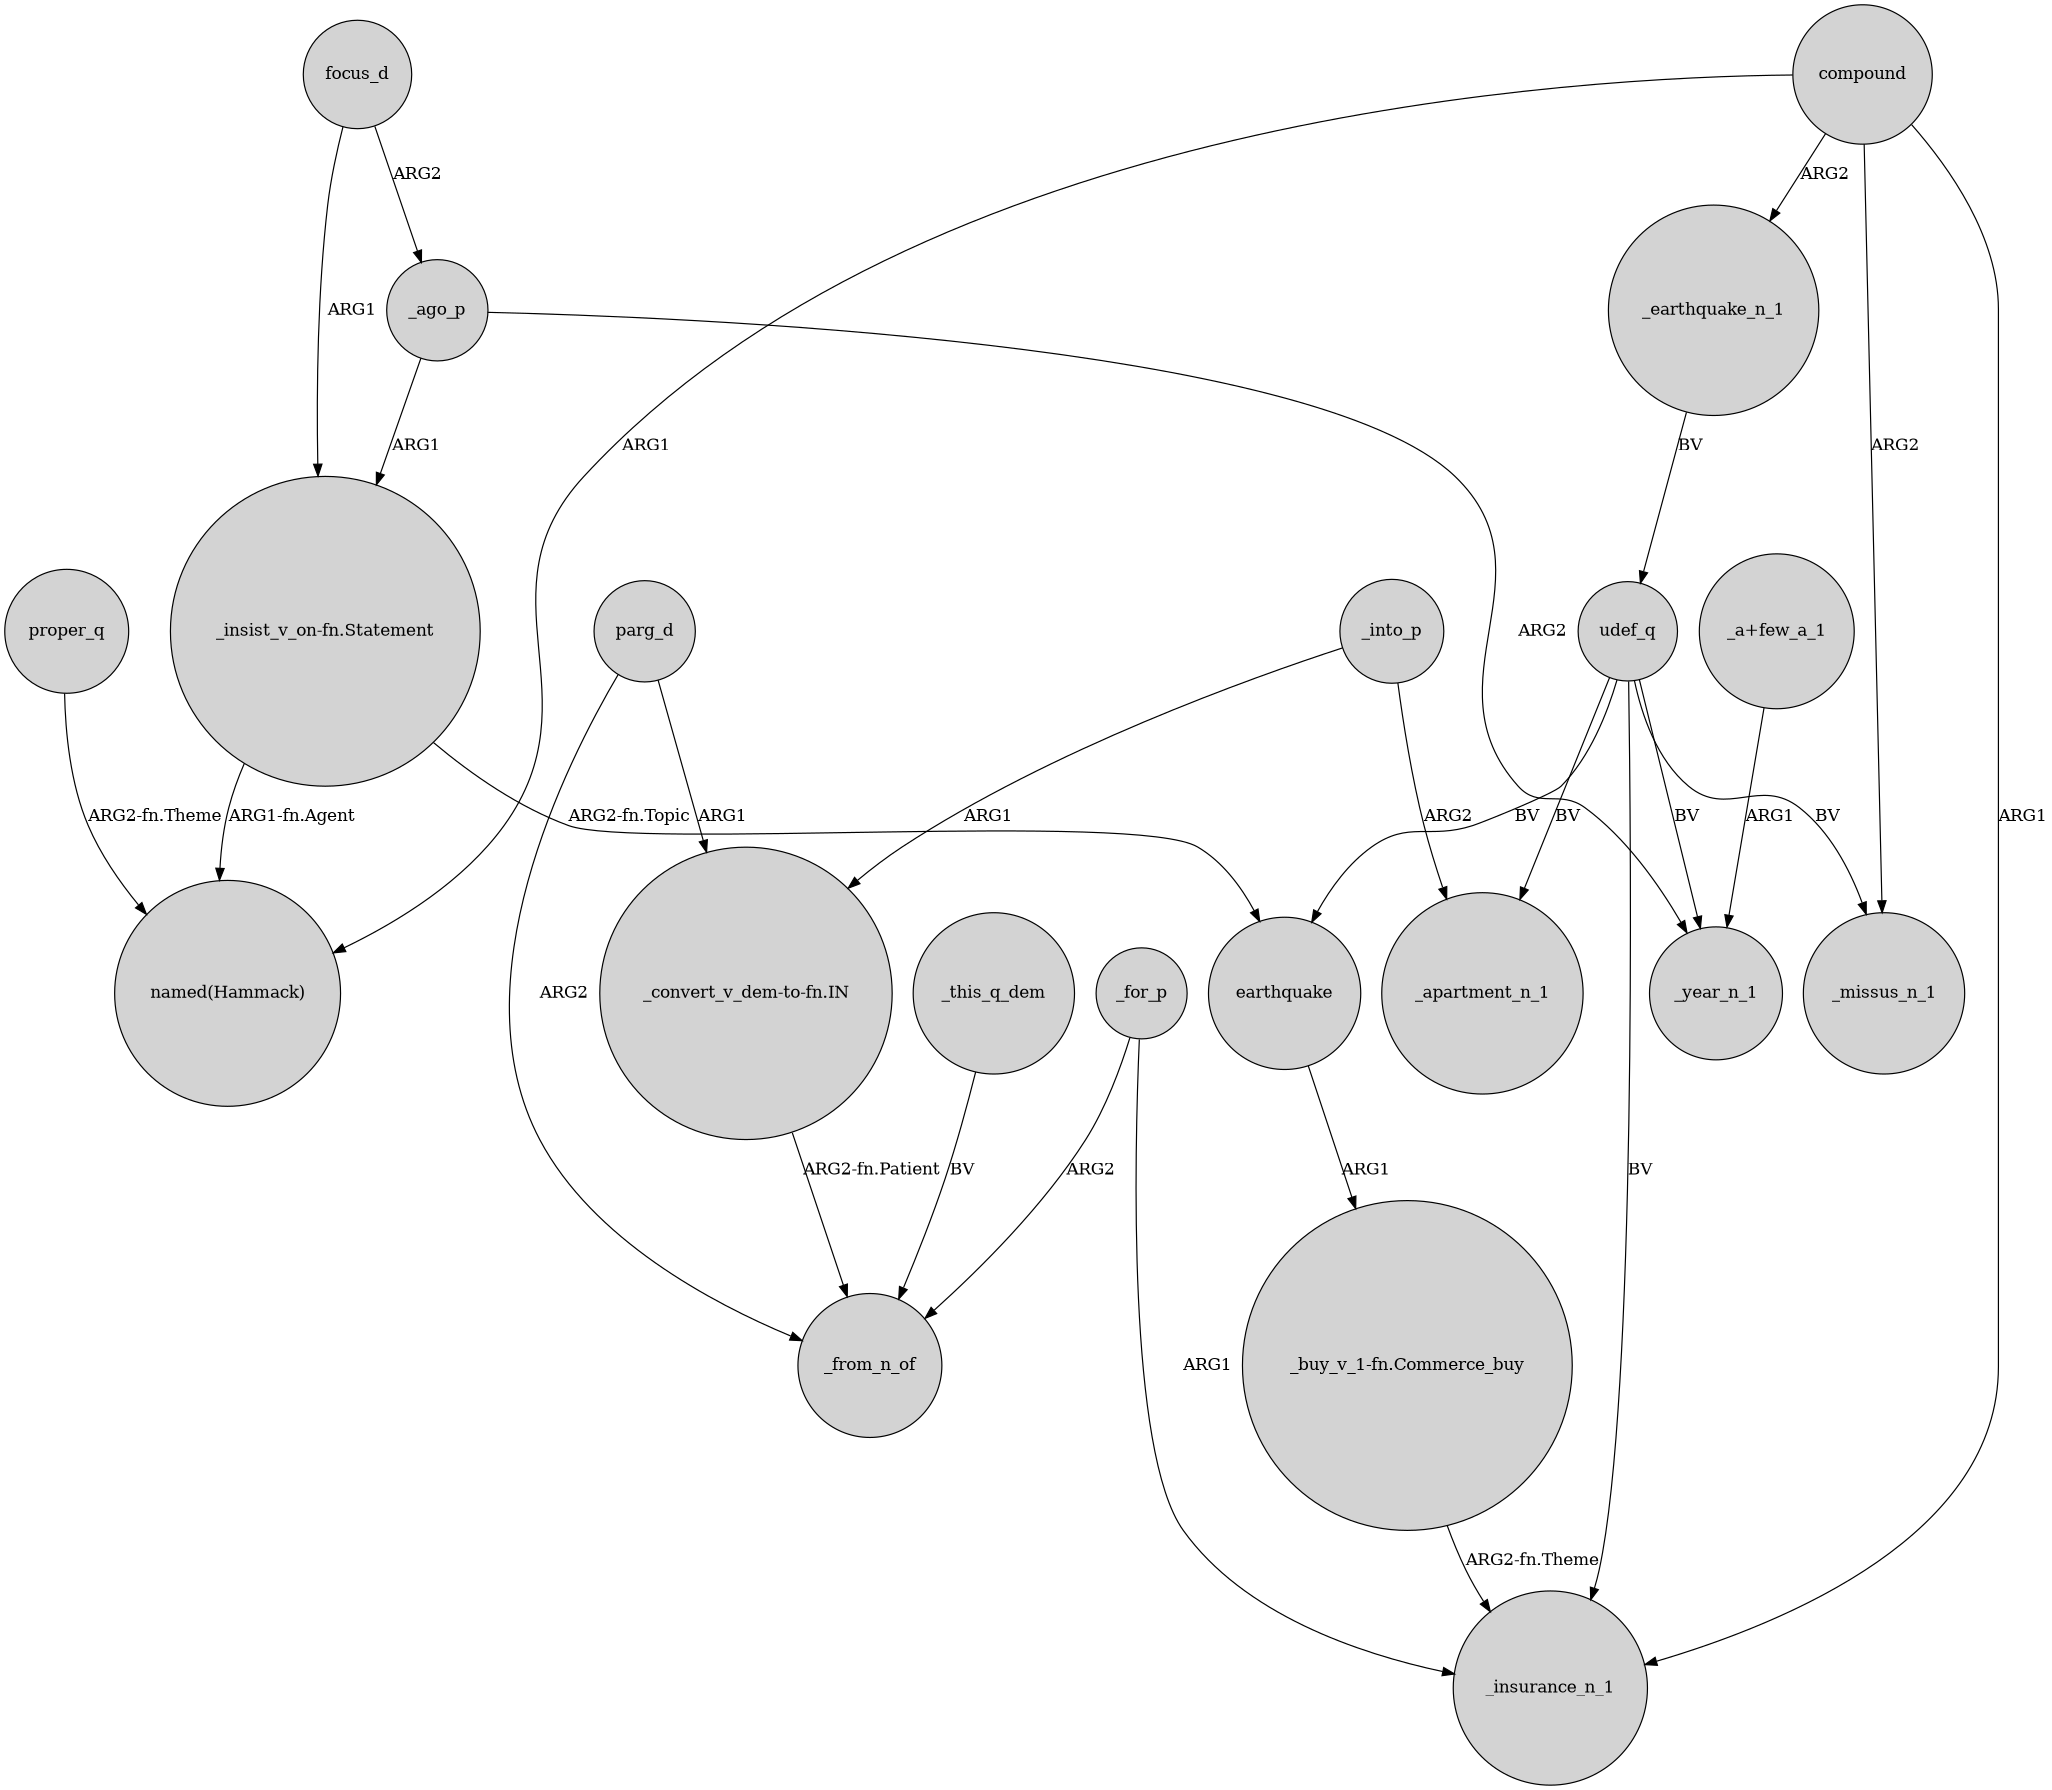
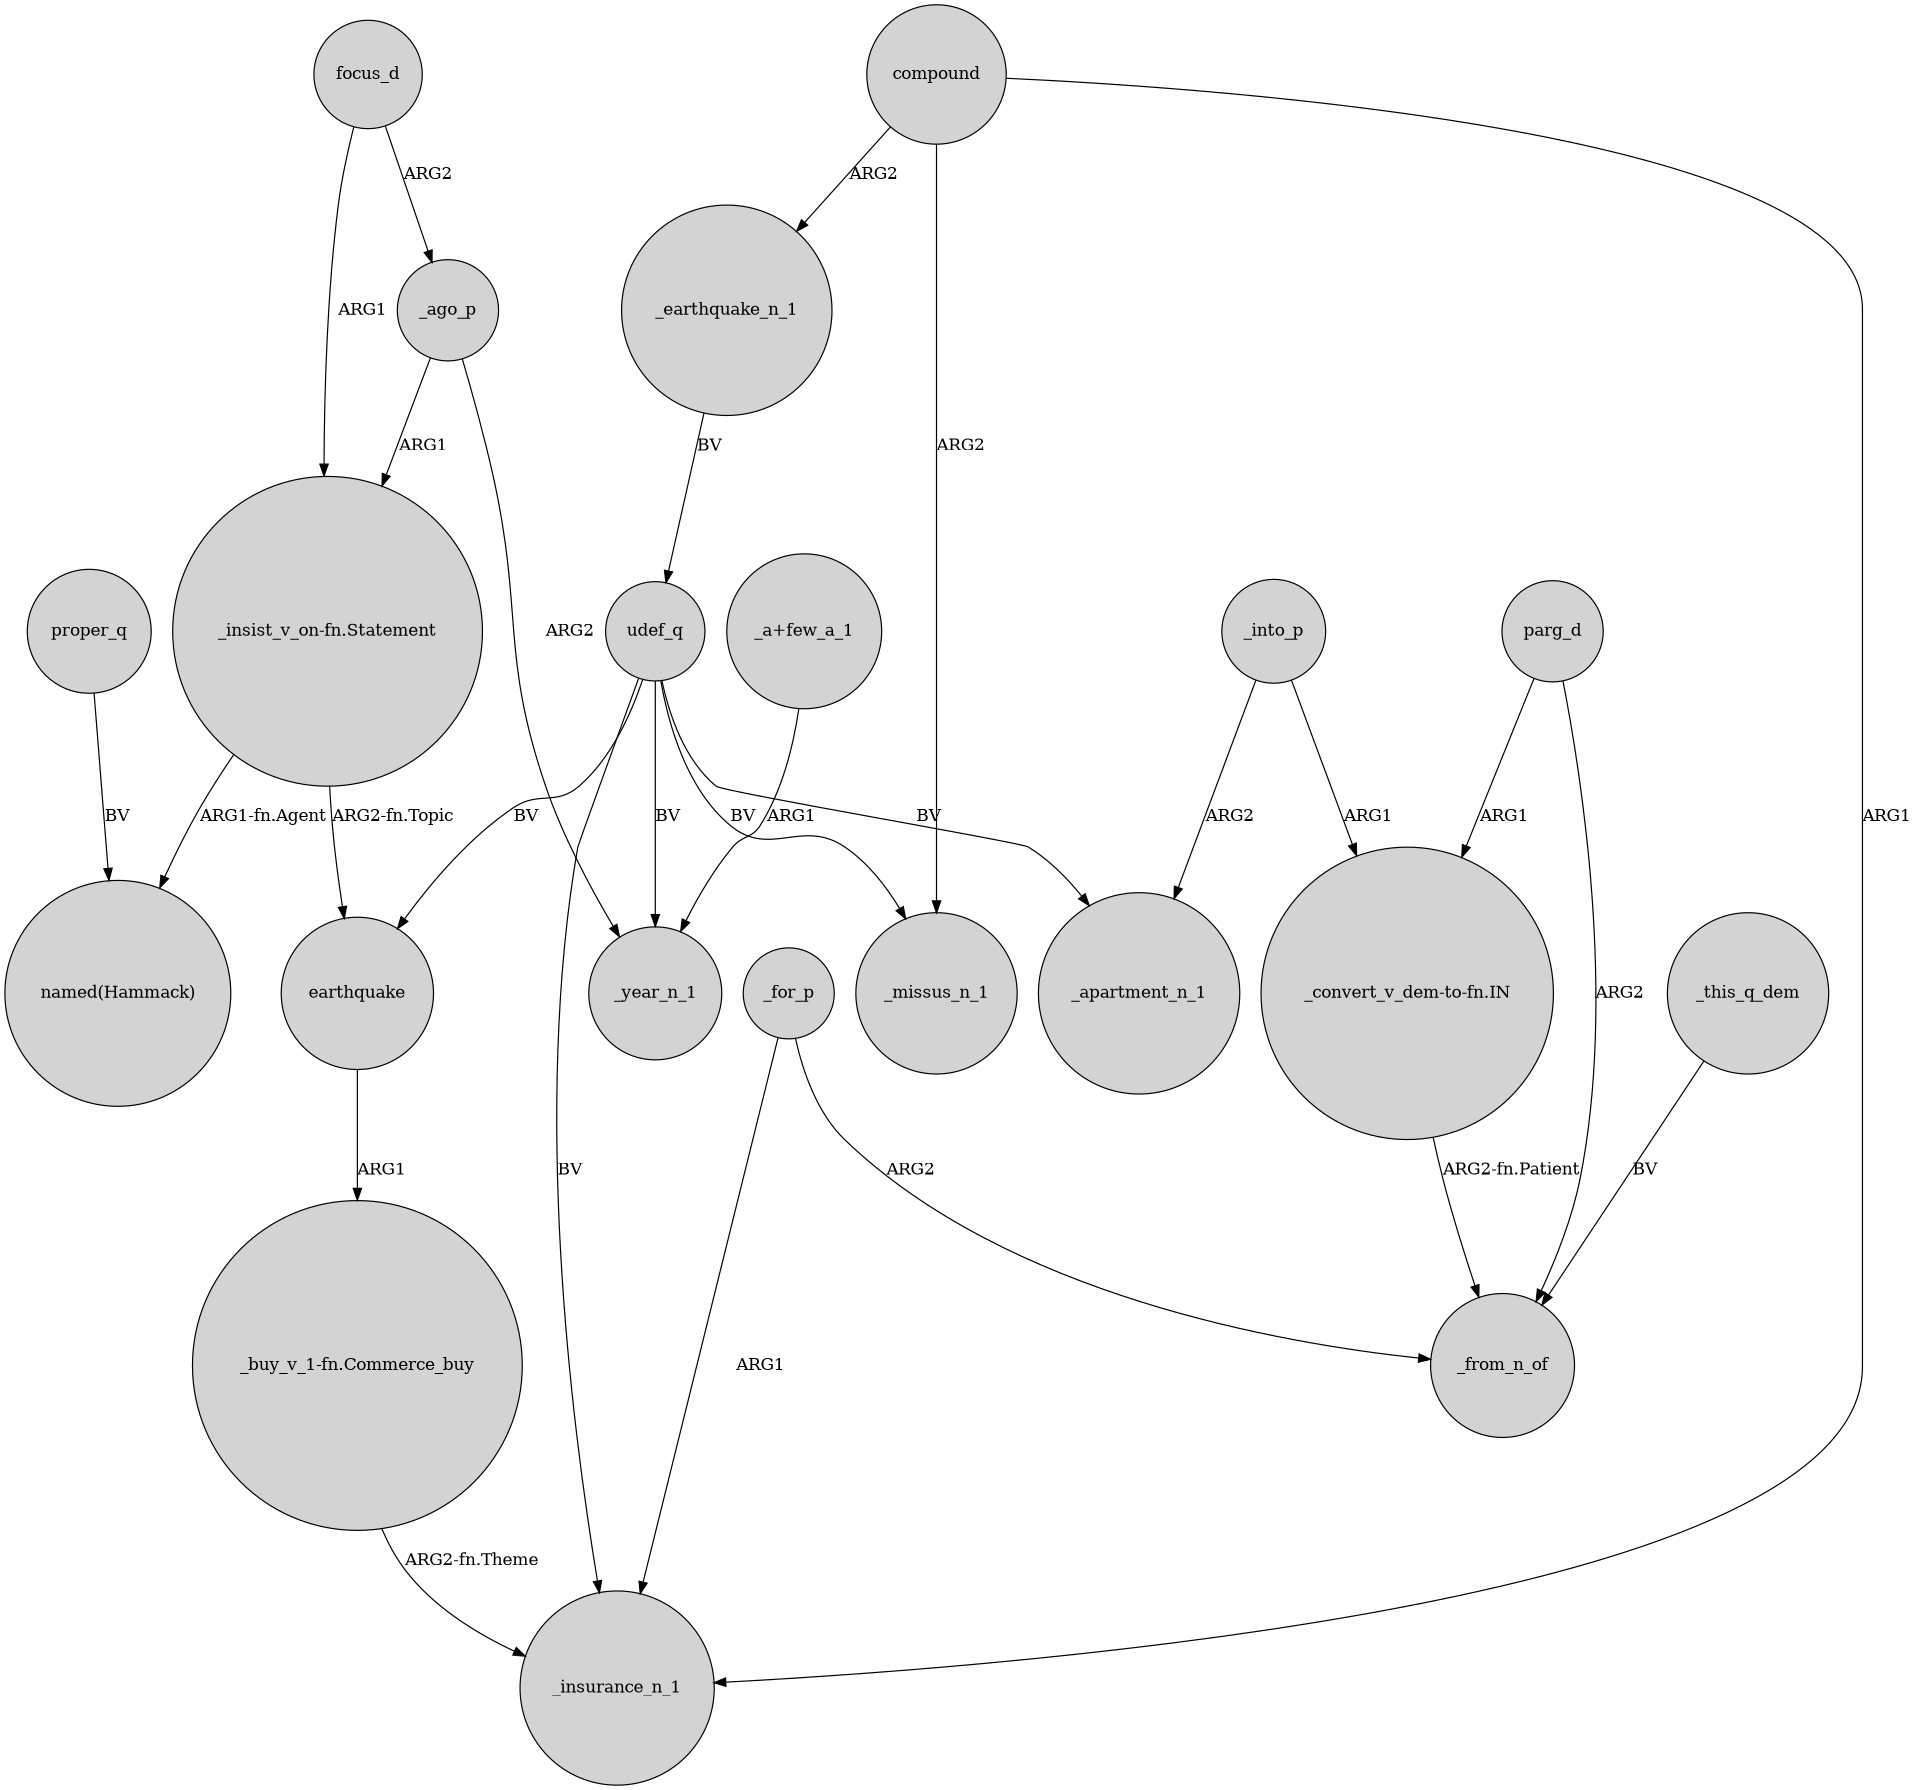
(880, 263) -> none
(155, 817) -> (117, 817)
